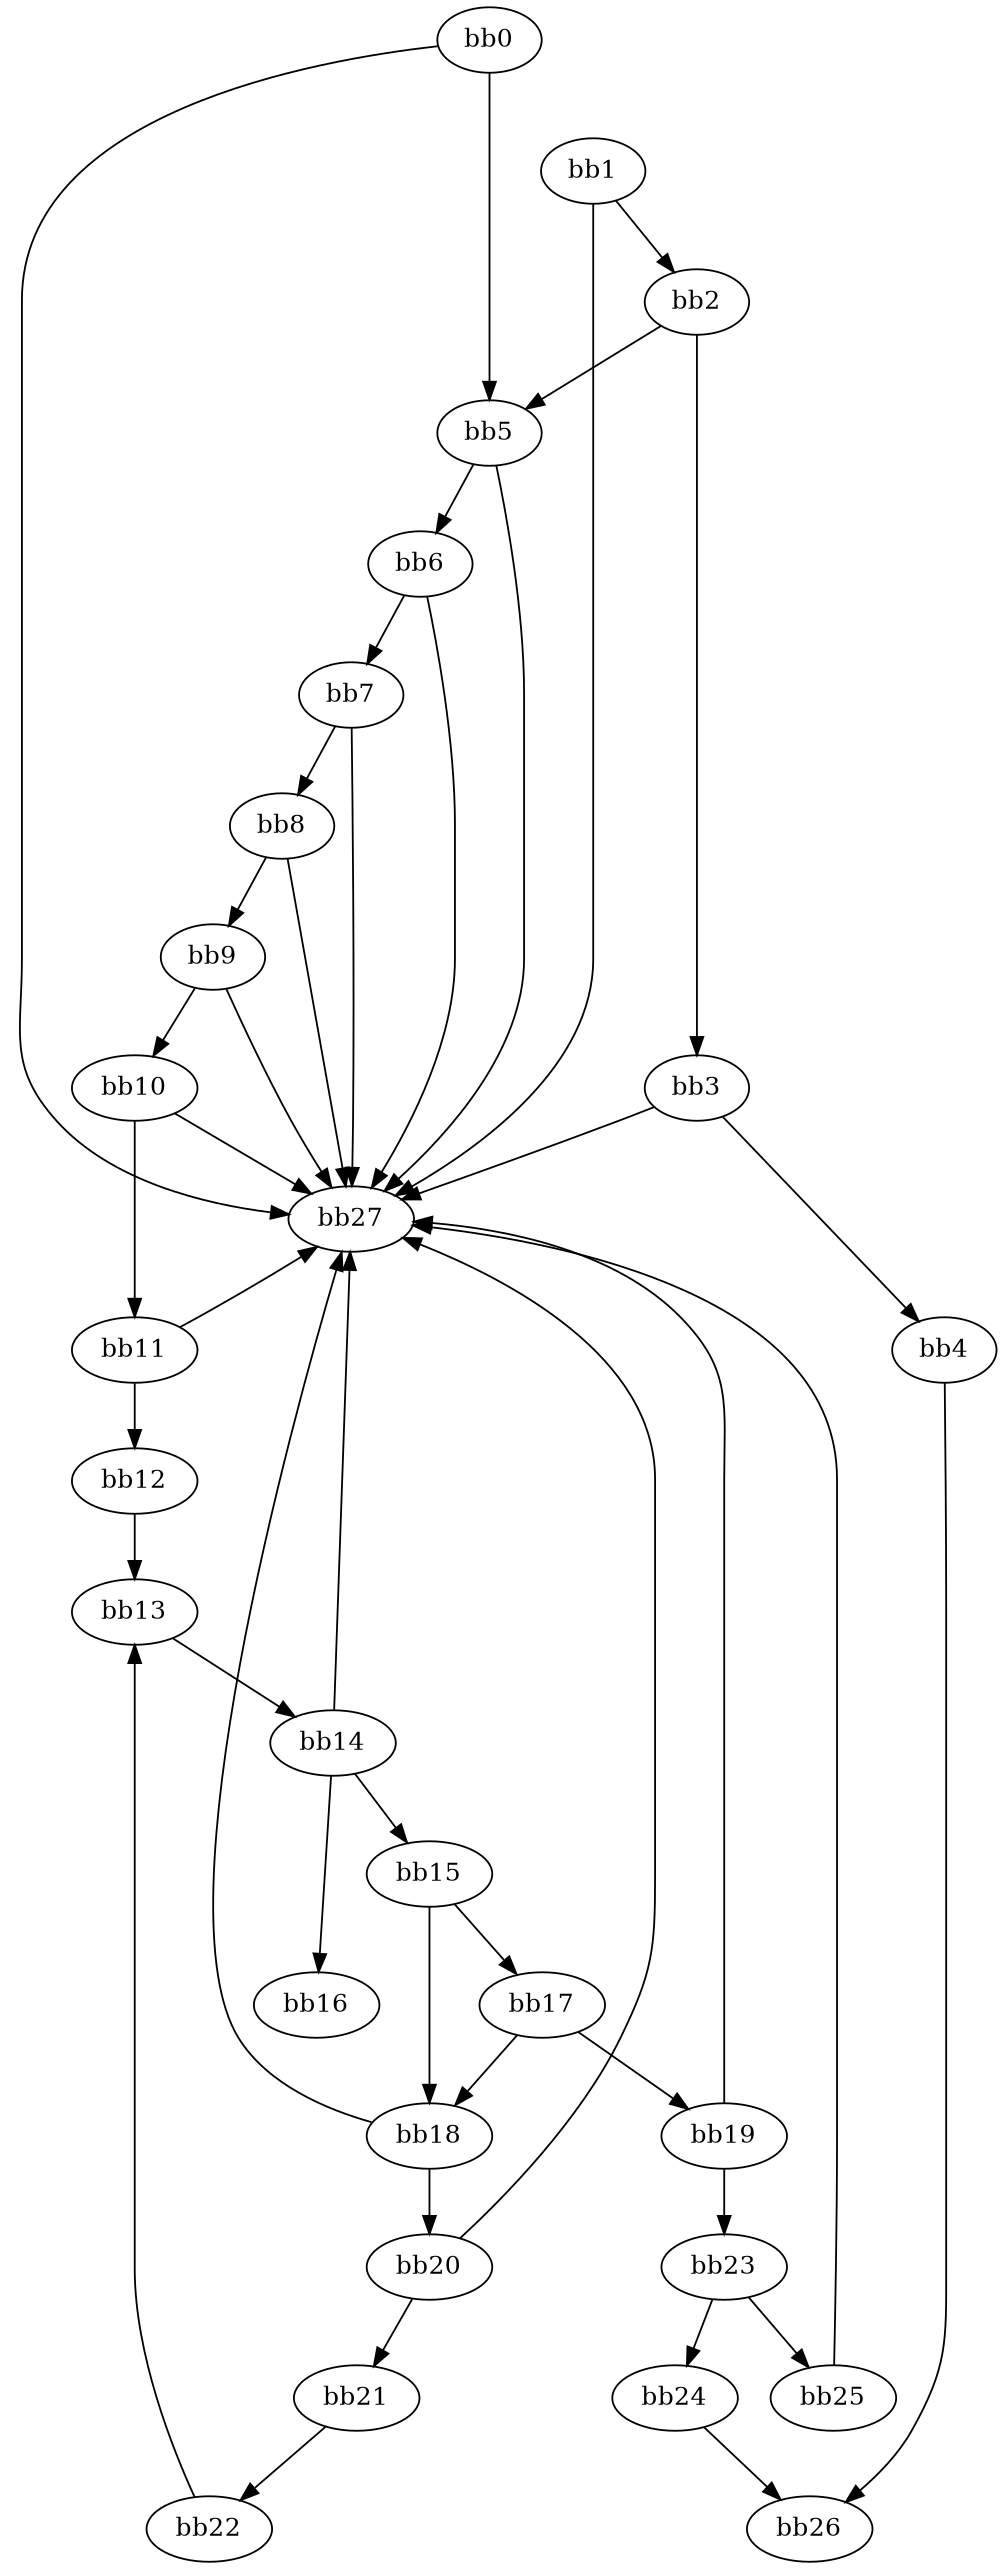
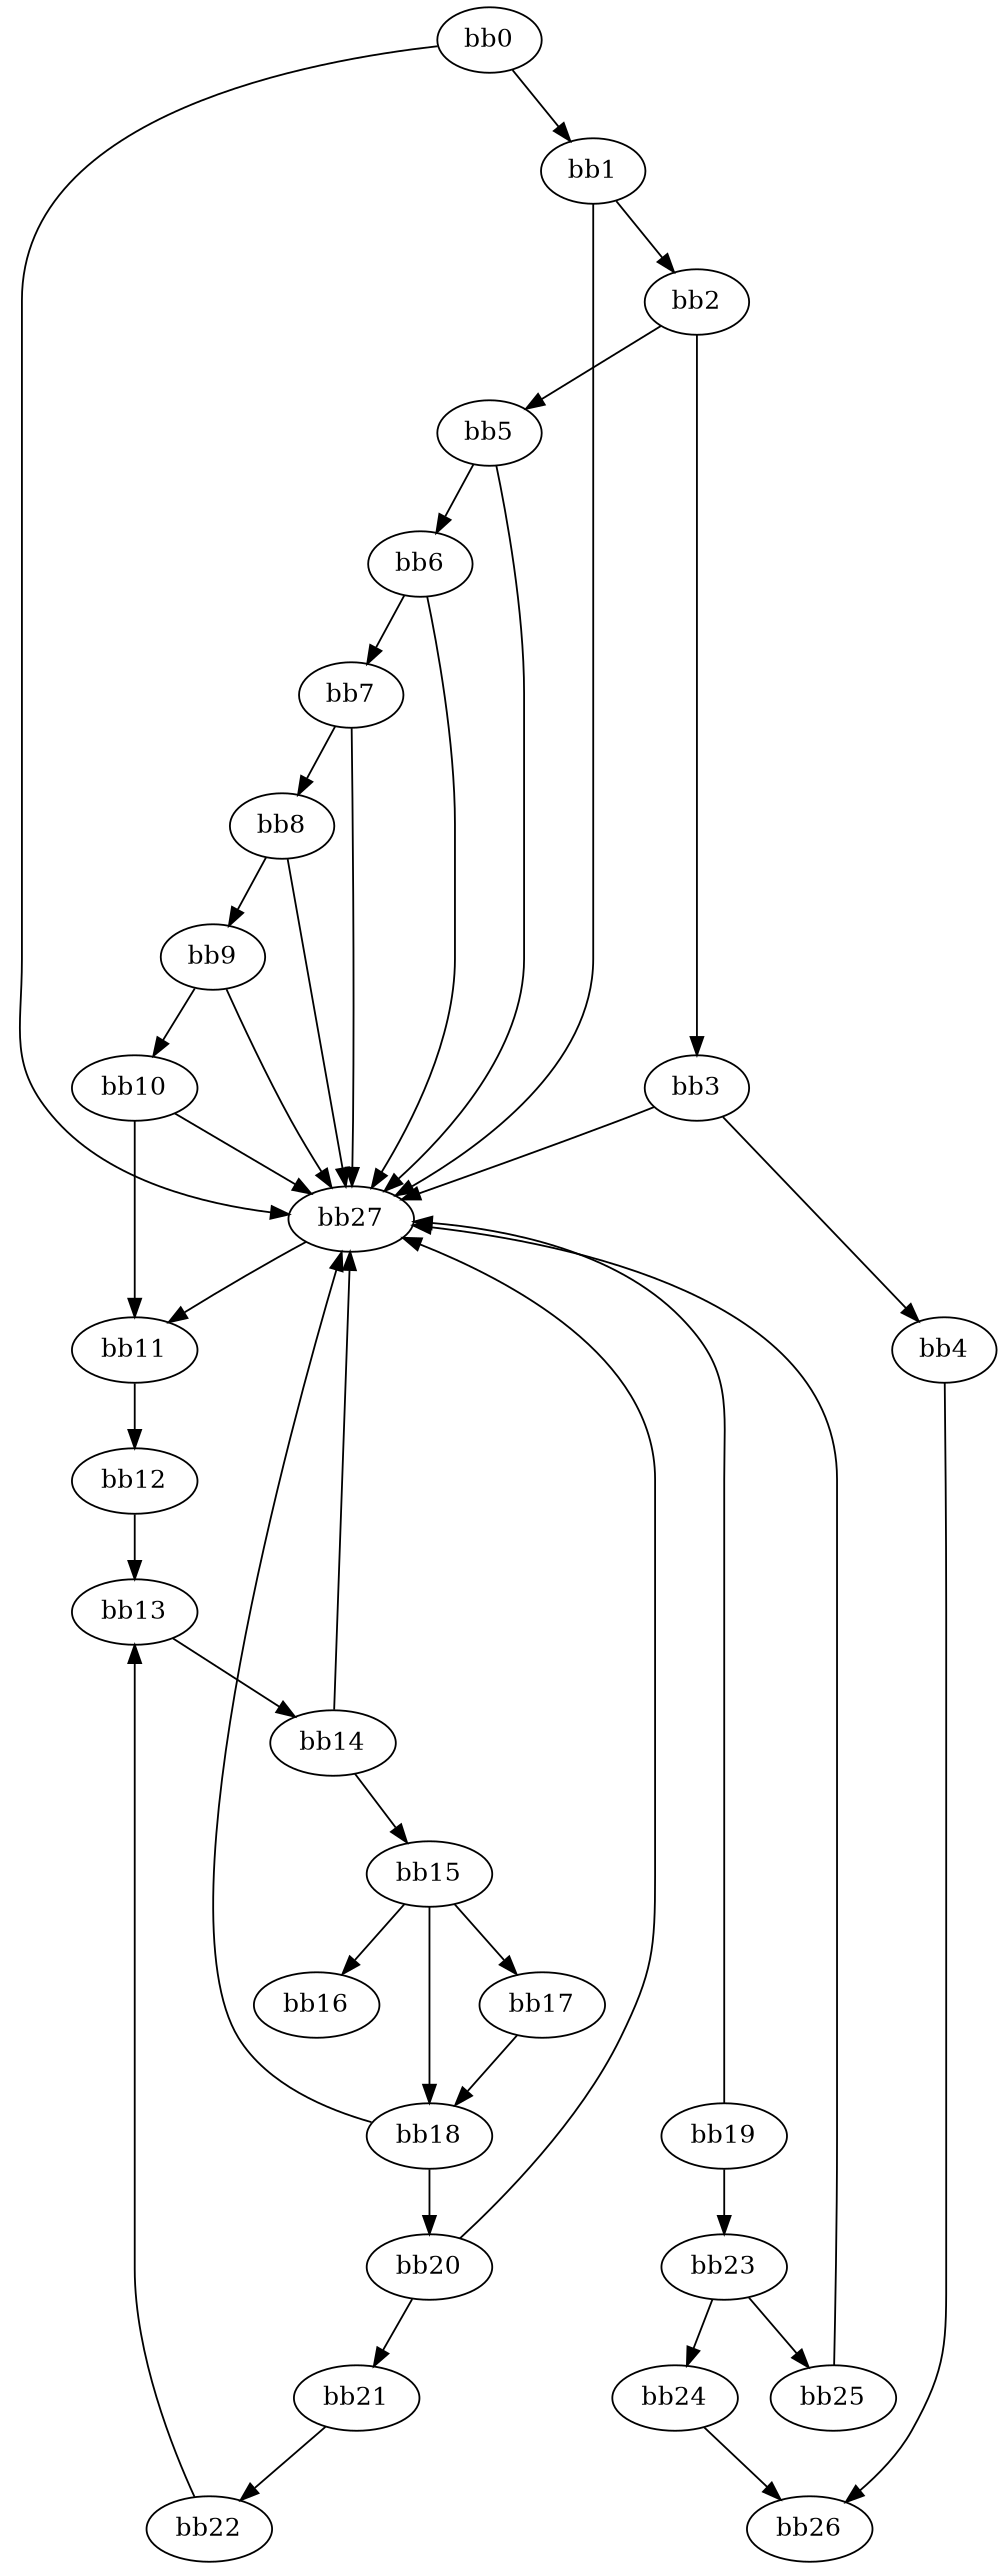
(490, 227) -> (536, 98)
(241, 1293) -> (245, 1276)
(325, 1865) -> (380, 1932)
(626, 2065) -> none
